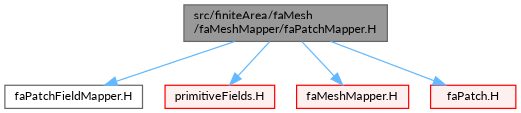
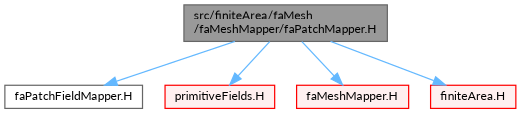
(473, 97) -> (473, 97)
